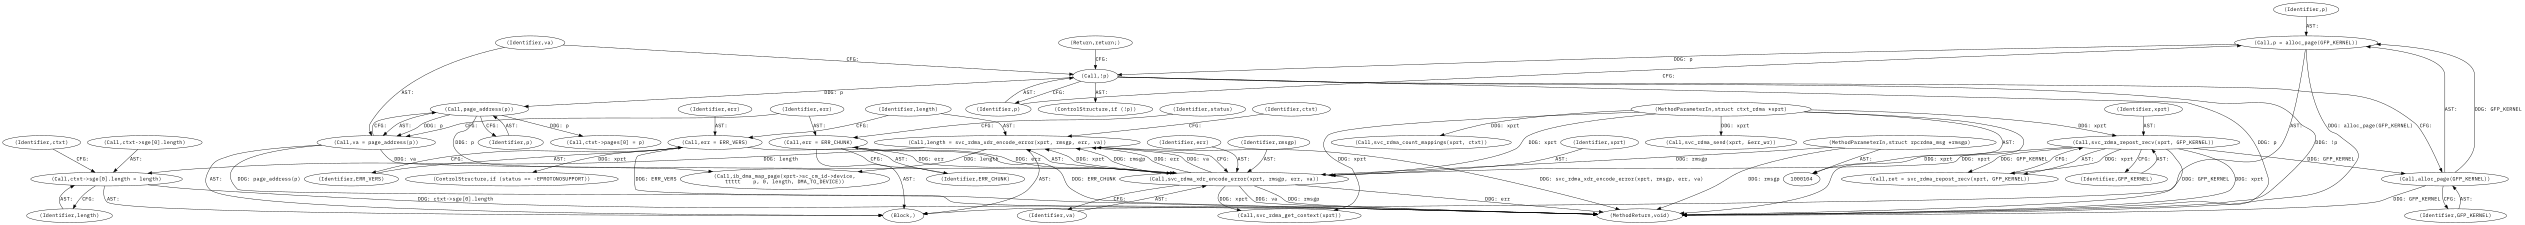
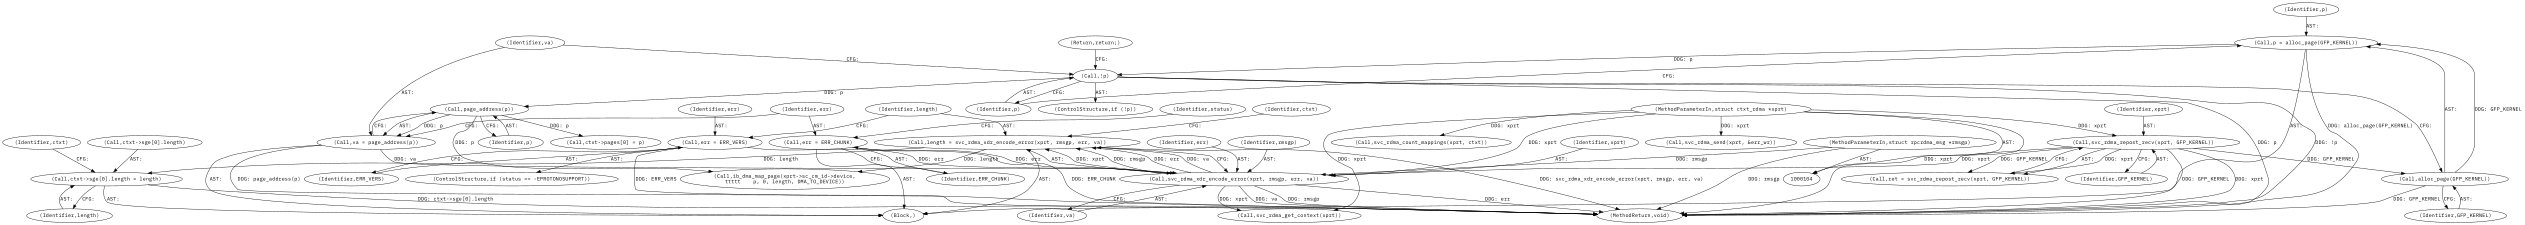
(612, 159) -> (619, 159)
